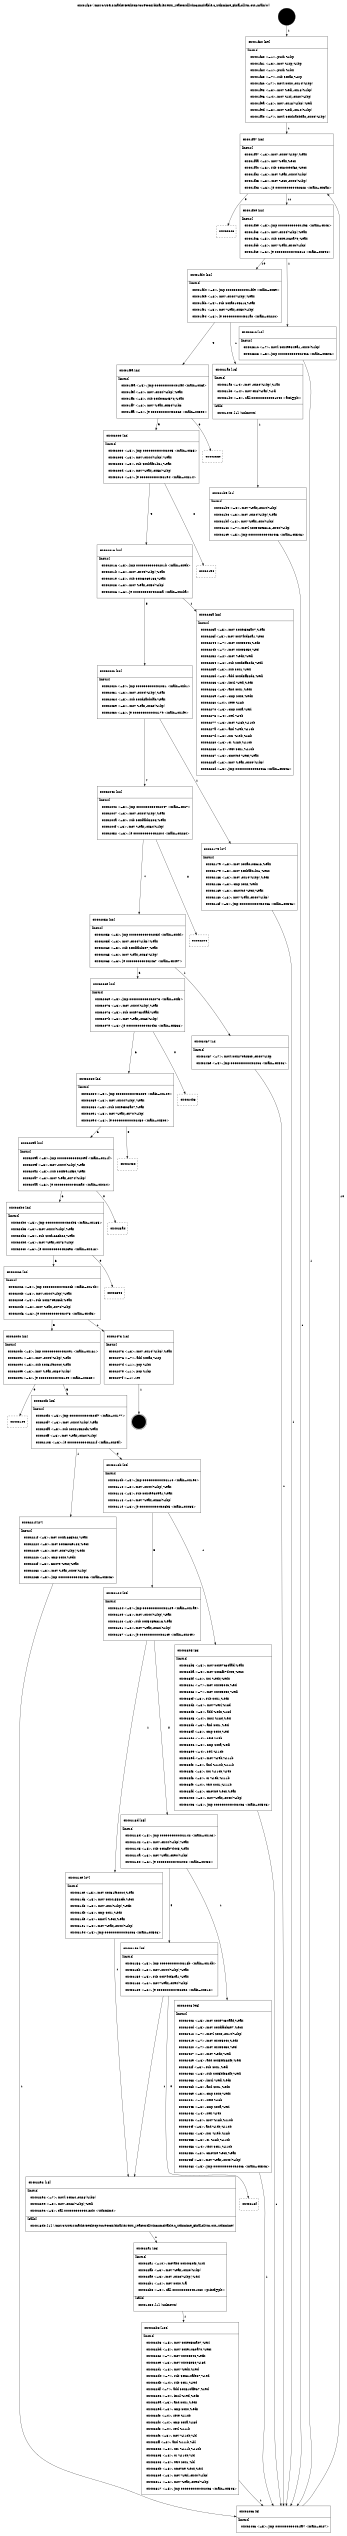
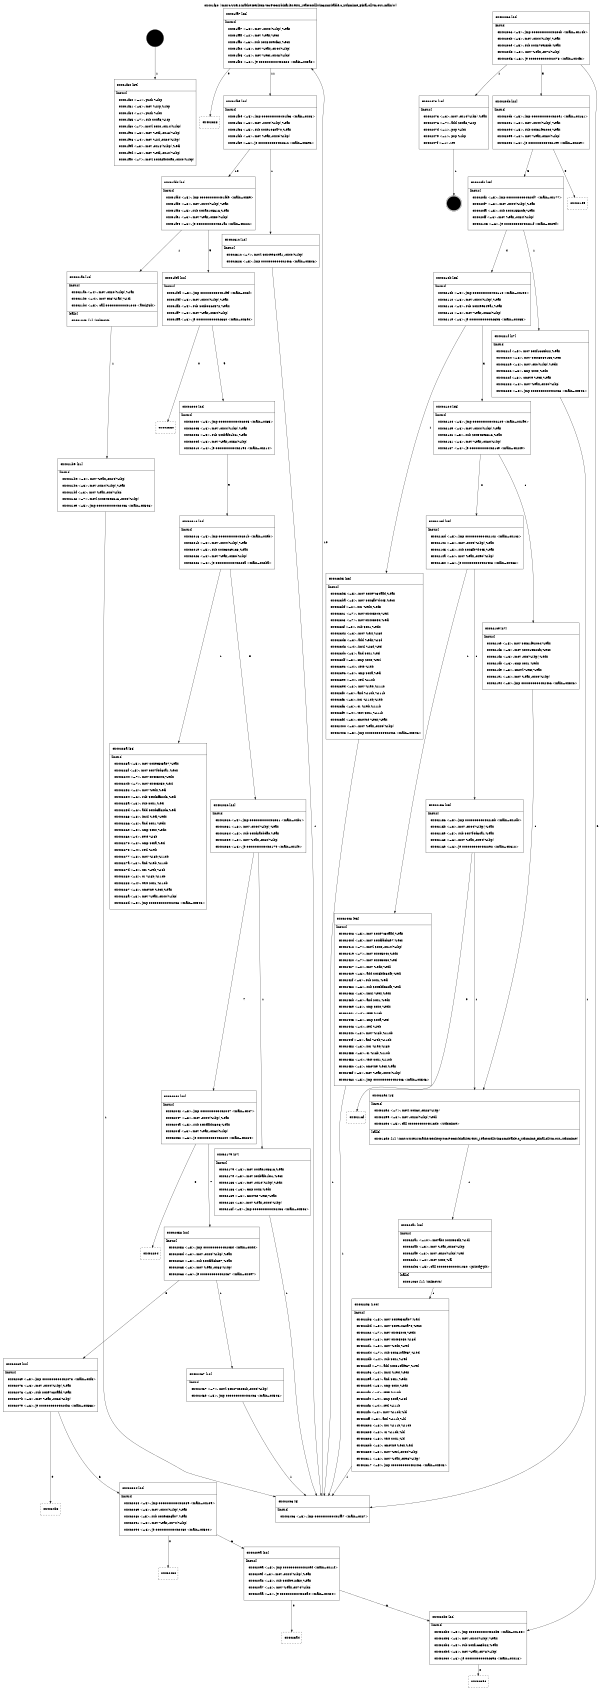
(287, 127) -> none
(206, 572) -> none
(54, 1260) -> (595, 864)
(171, 1906) -> (476, 656)
